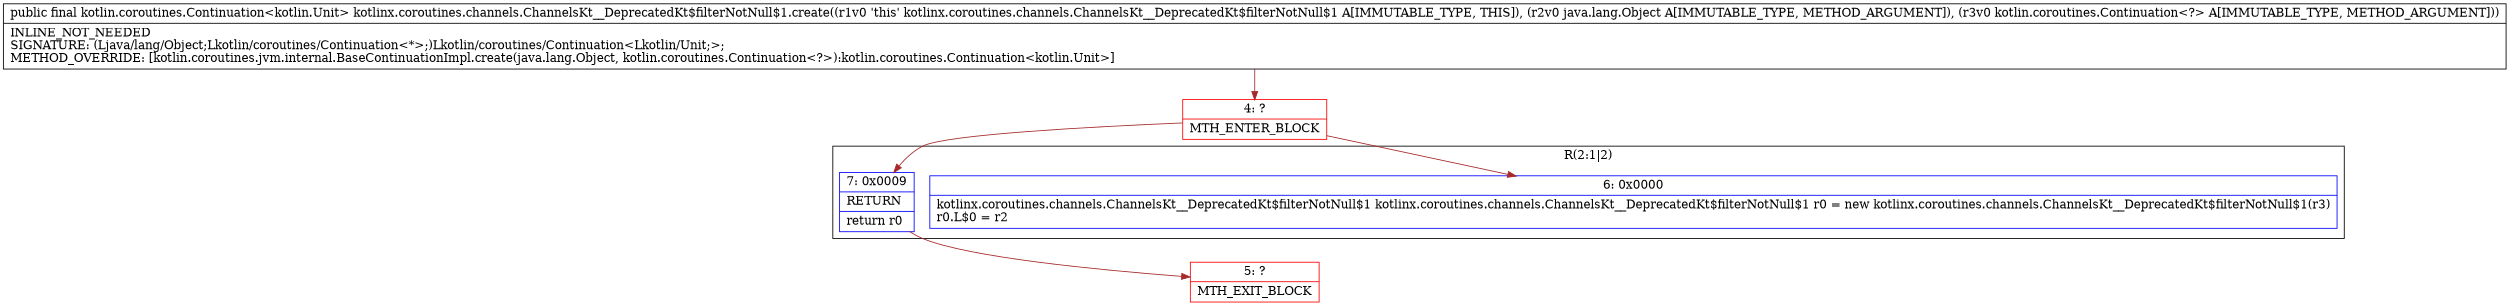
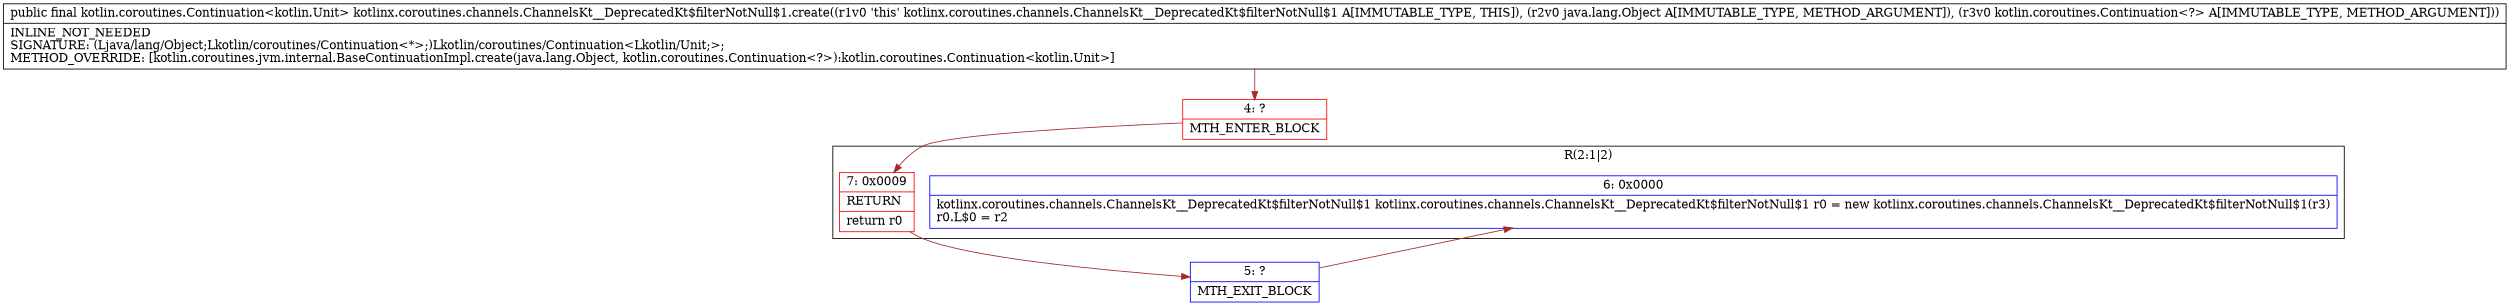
(1417, 155) -> (1412, 249)
(877, 202) -> (877, 202)
(1255, 282) -> (1255, 282)
